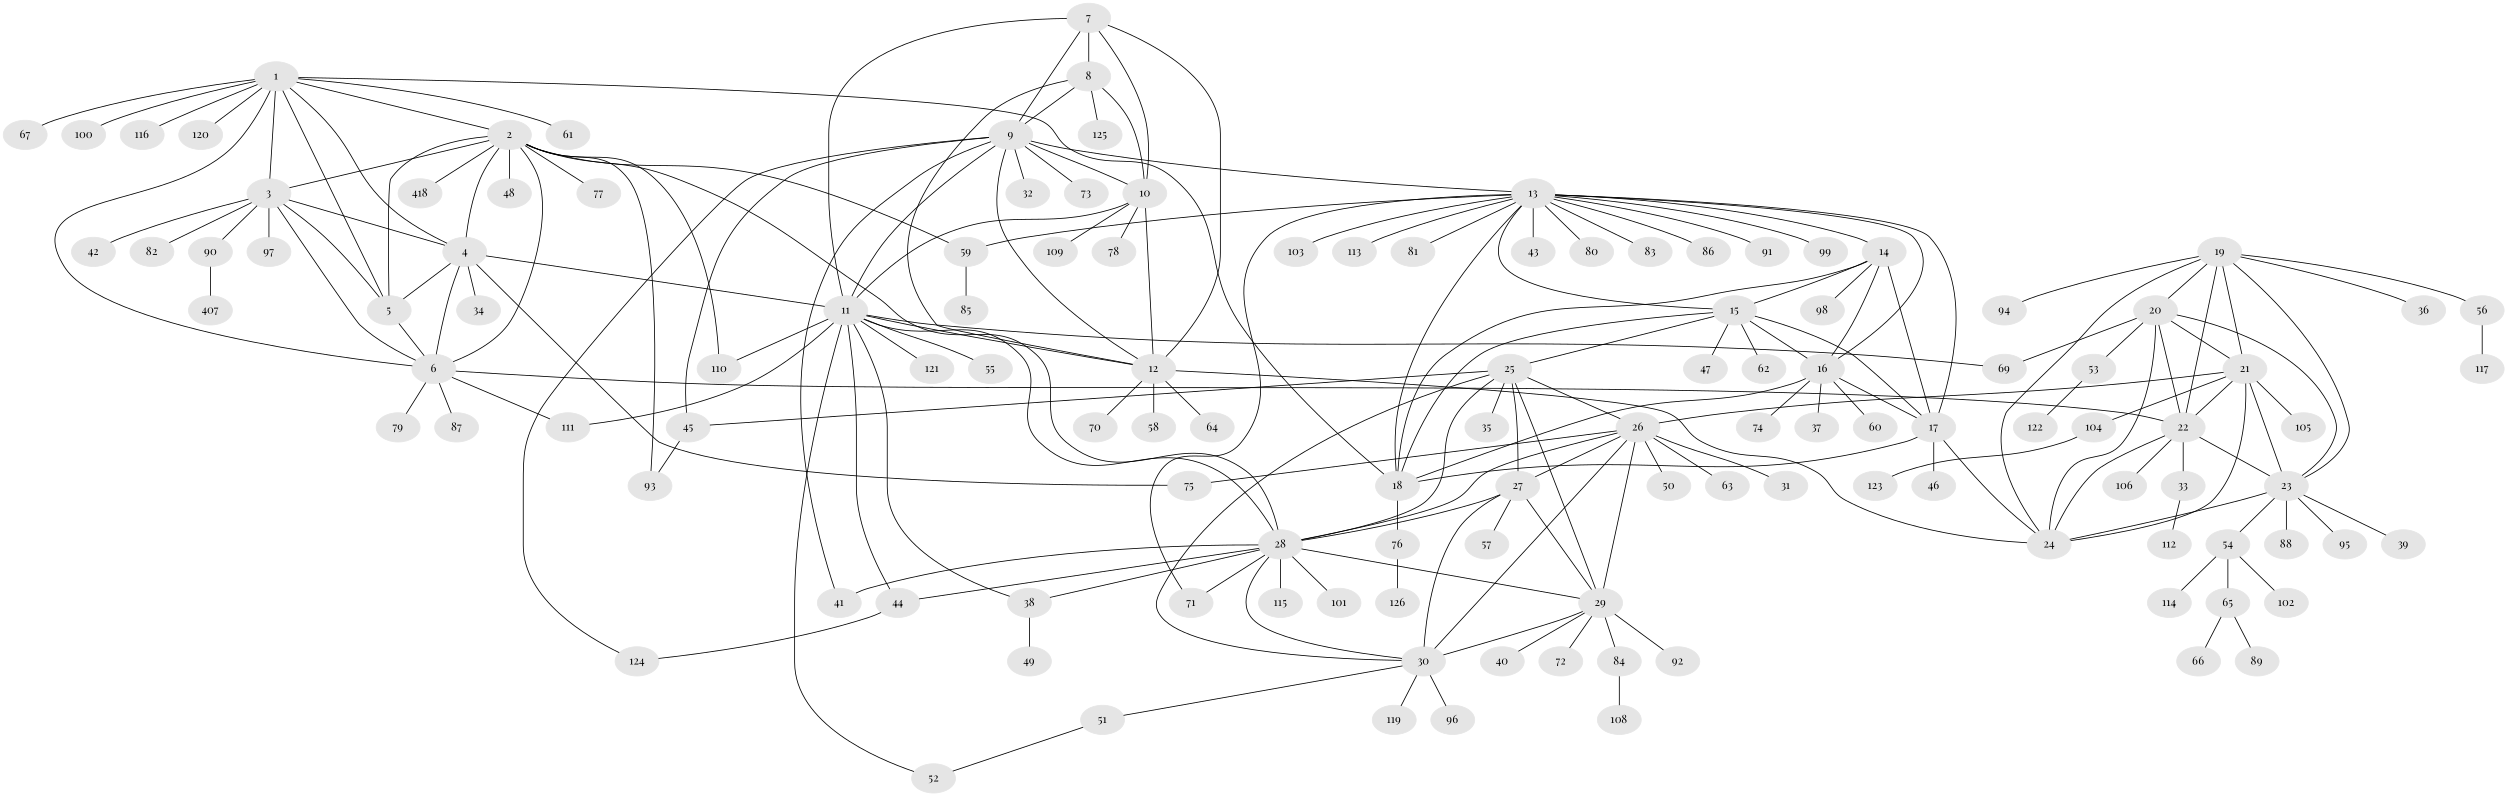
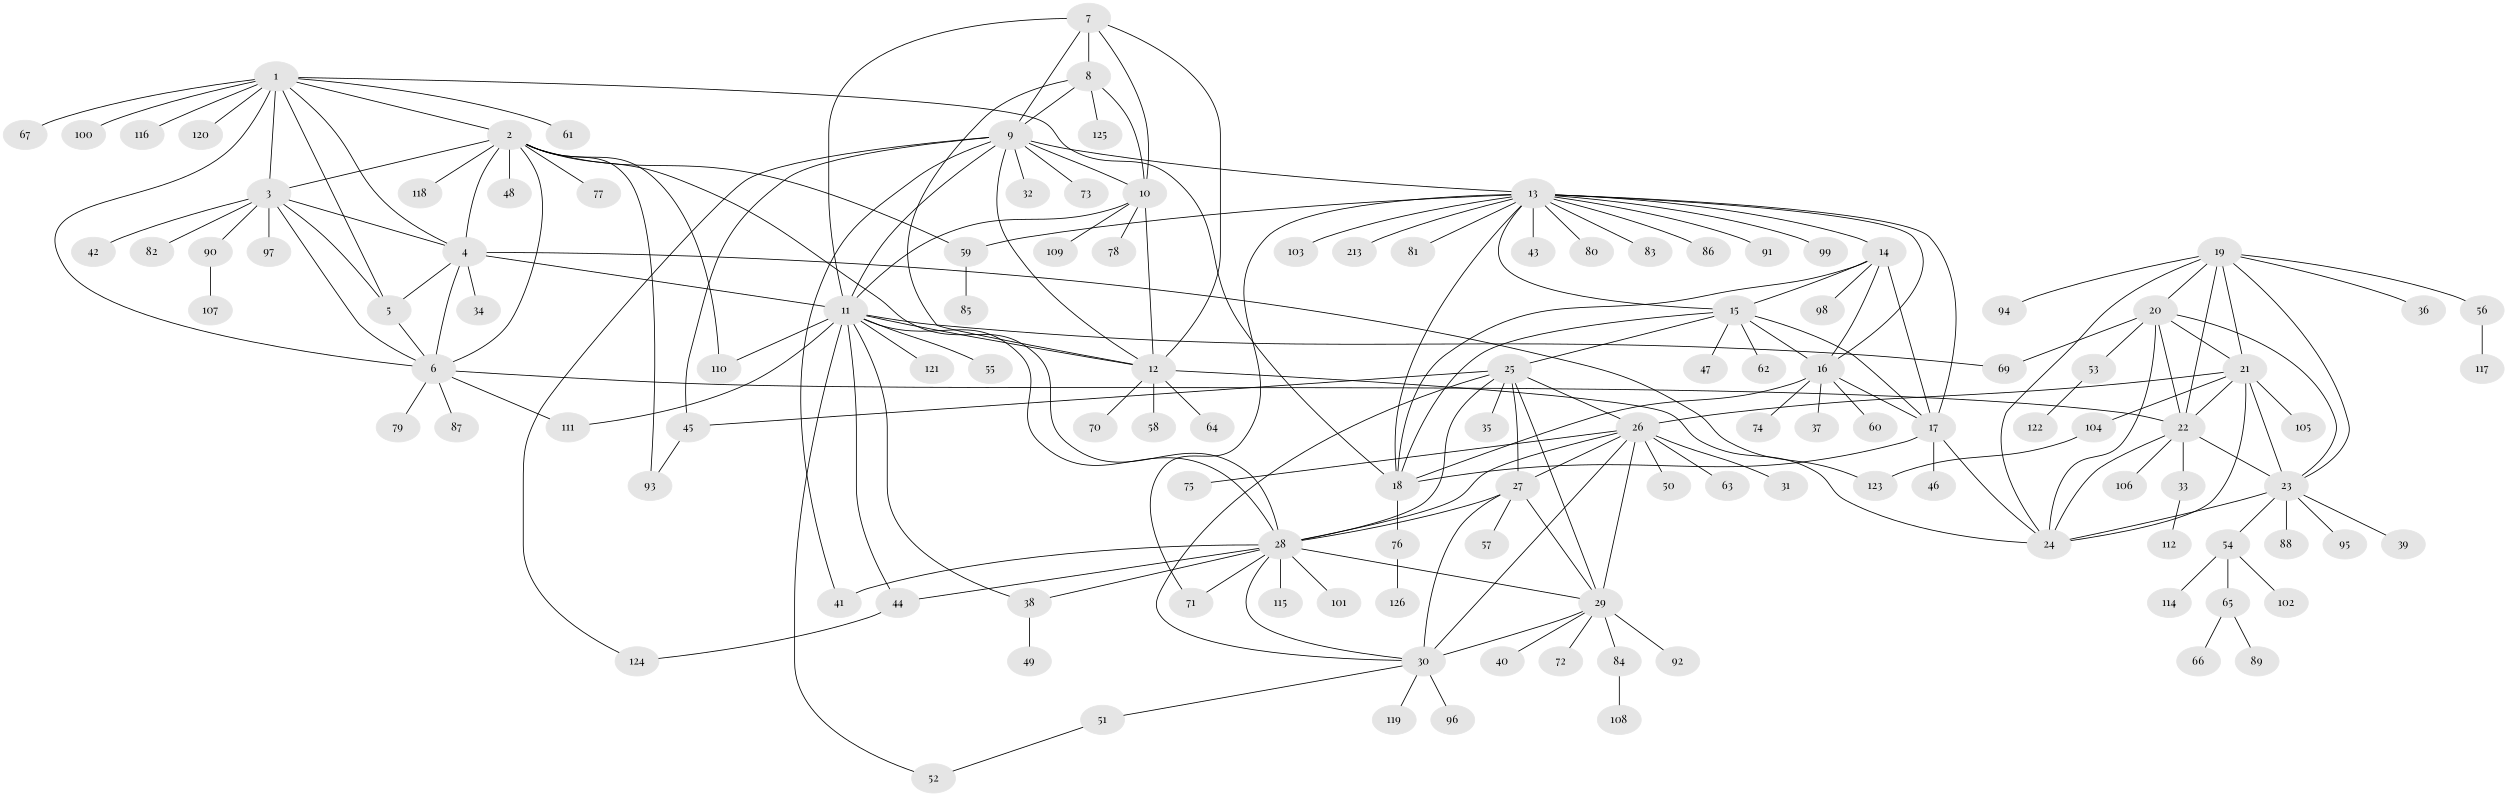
(390, 183) -> none
(420, 193) -> (420, 193)
(1354, 252) -> (1354, 252)
(210, 310) -> (210, 310)
(785, 469) -> (1188, 294)
